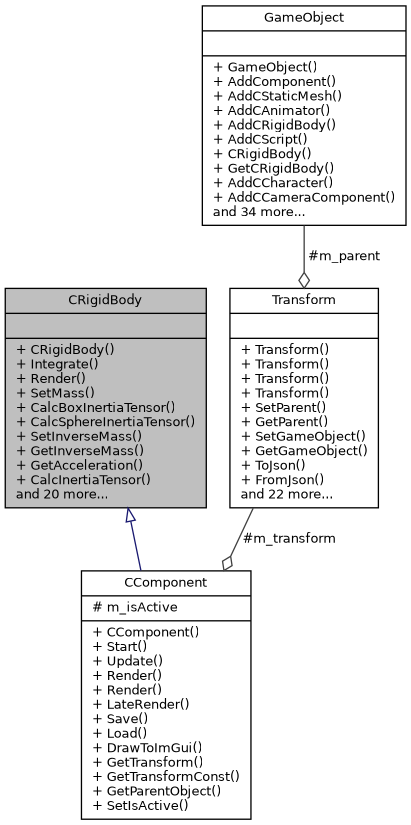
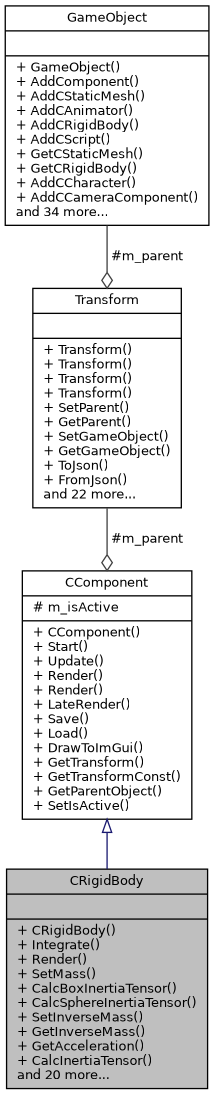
(263, 154) -> (79, 154)
(288, 539) -> (145, 539)
(136, 546) -> (107, 851)
